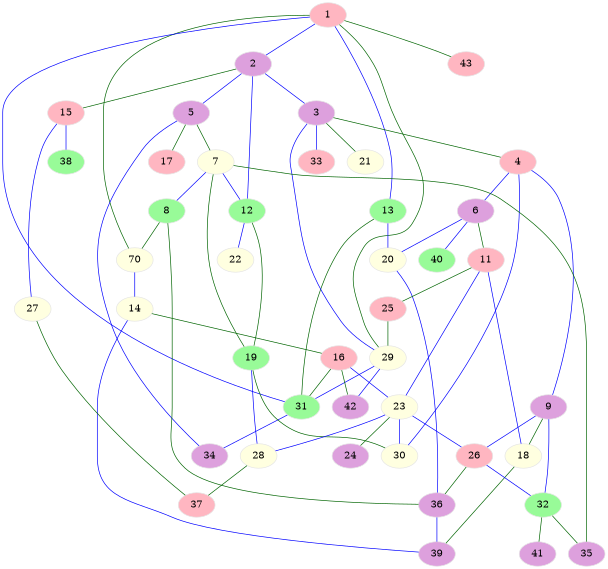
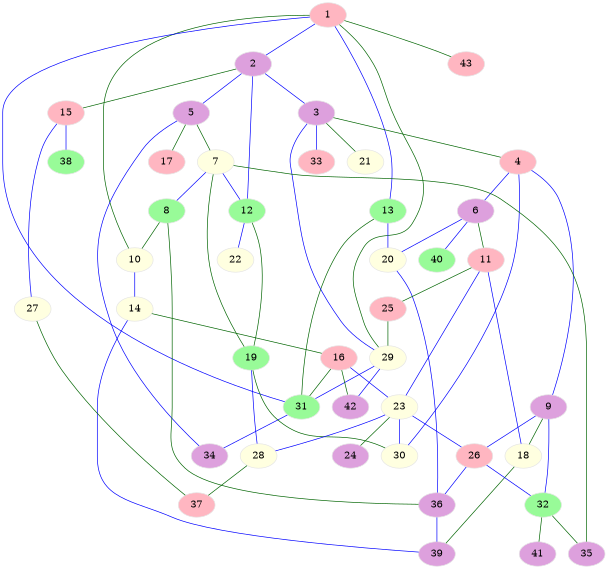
(135, 260) -> (135, 260)
(456, 480) -> (456, 480)
